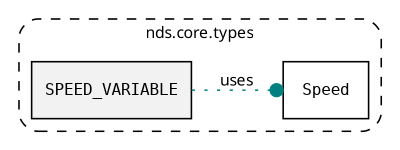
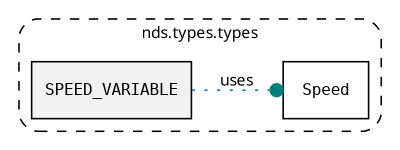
(200, 34) -> (200, 34)
